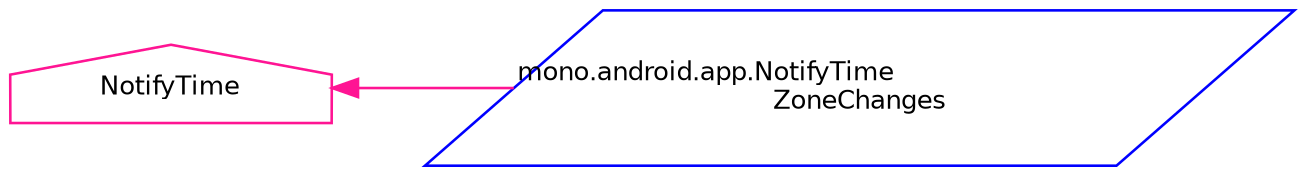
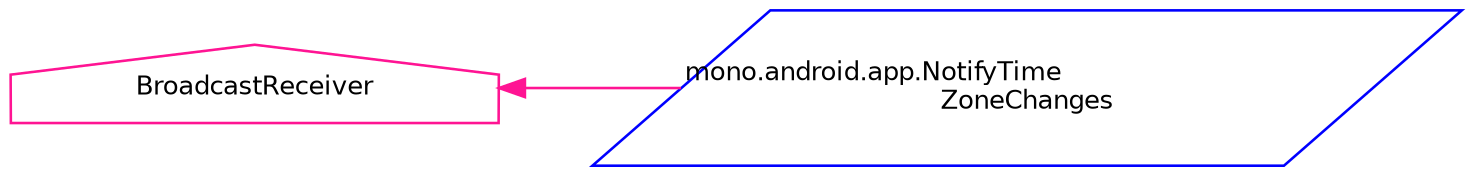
(171, 88) -> (255, 88)
